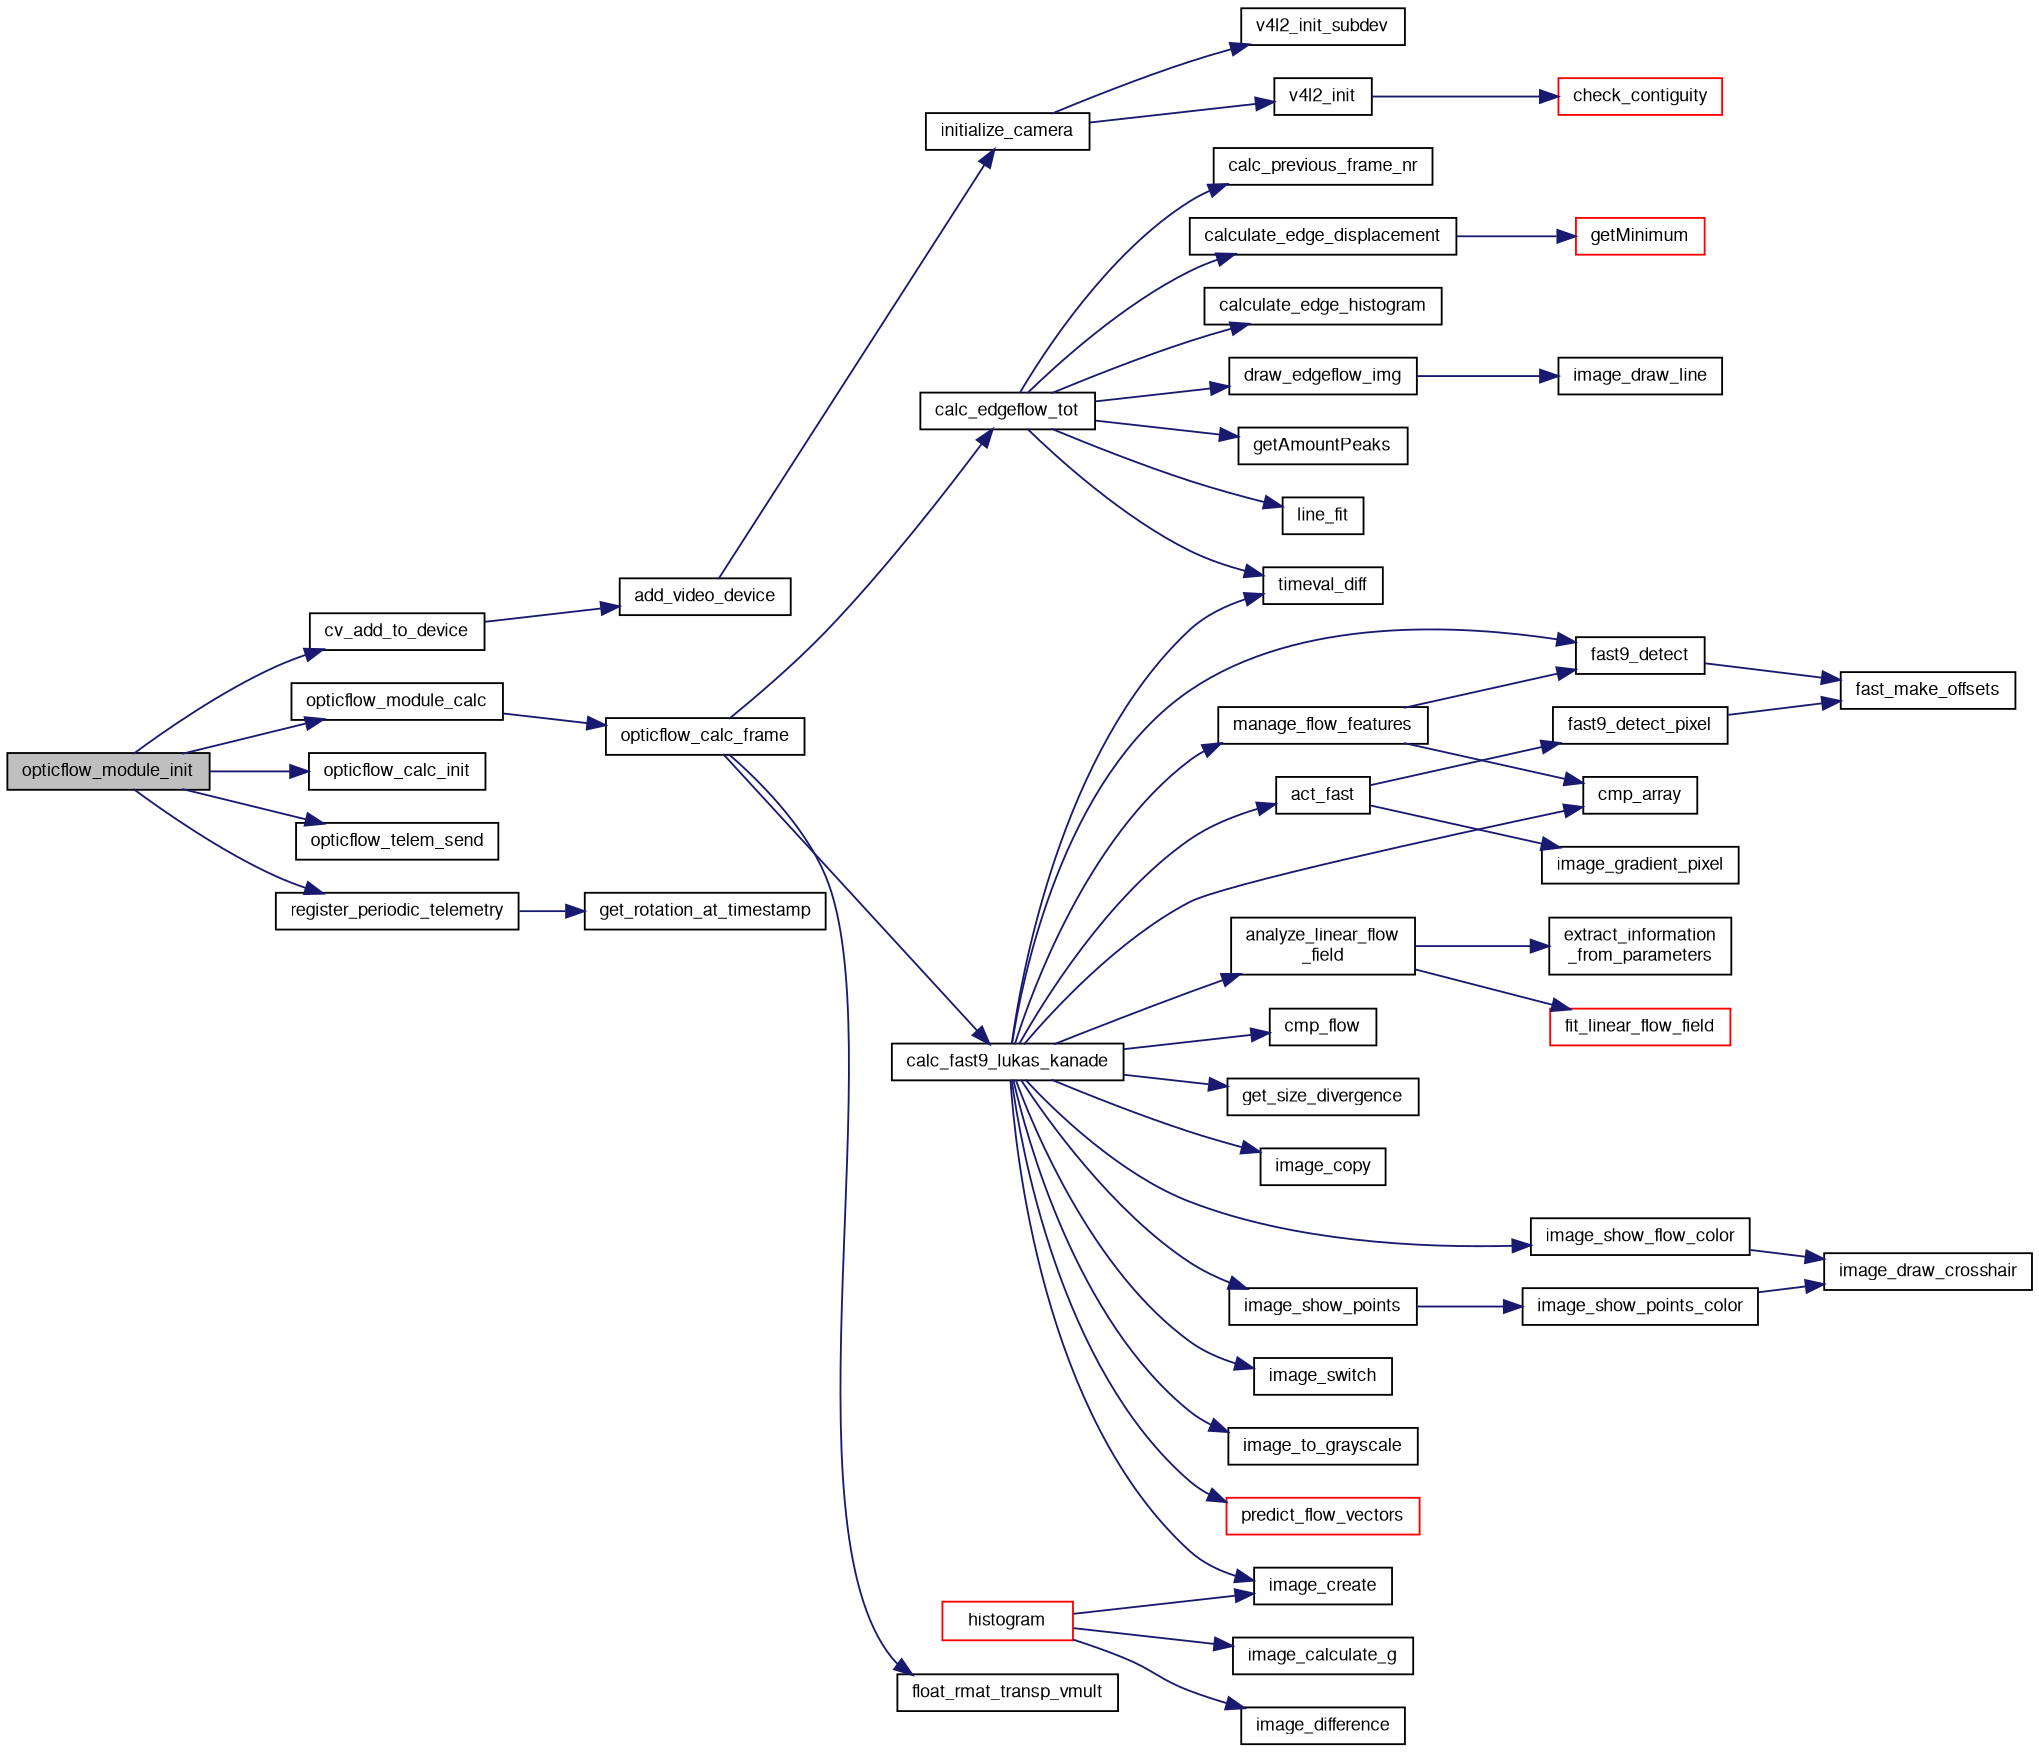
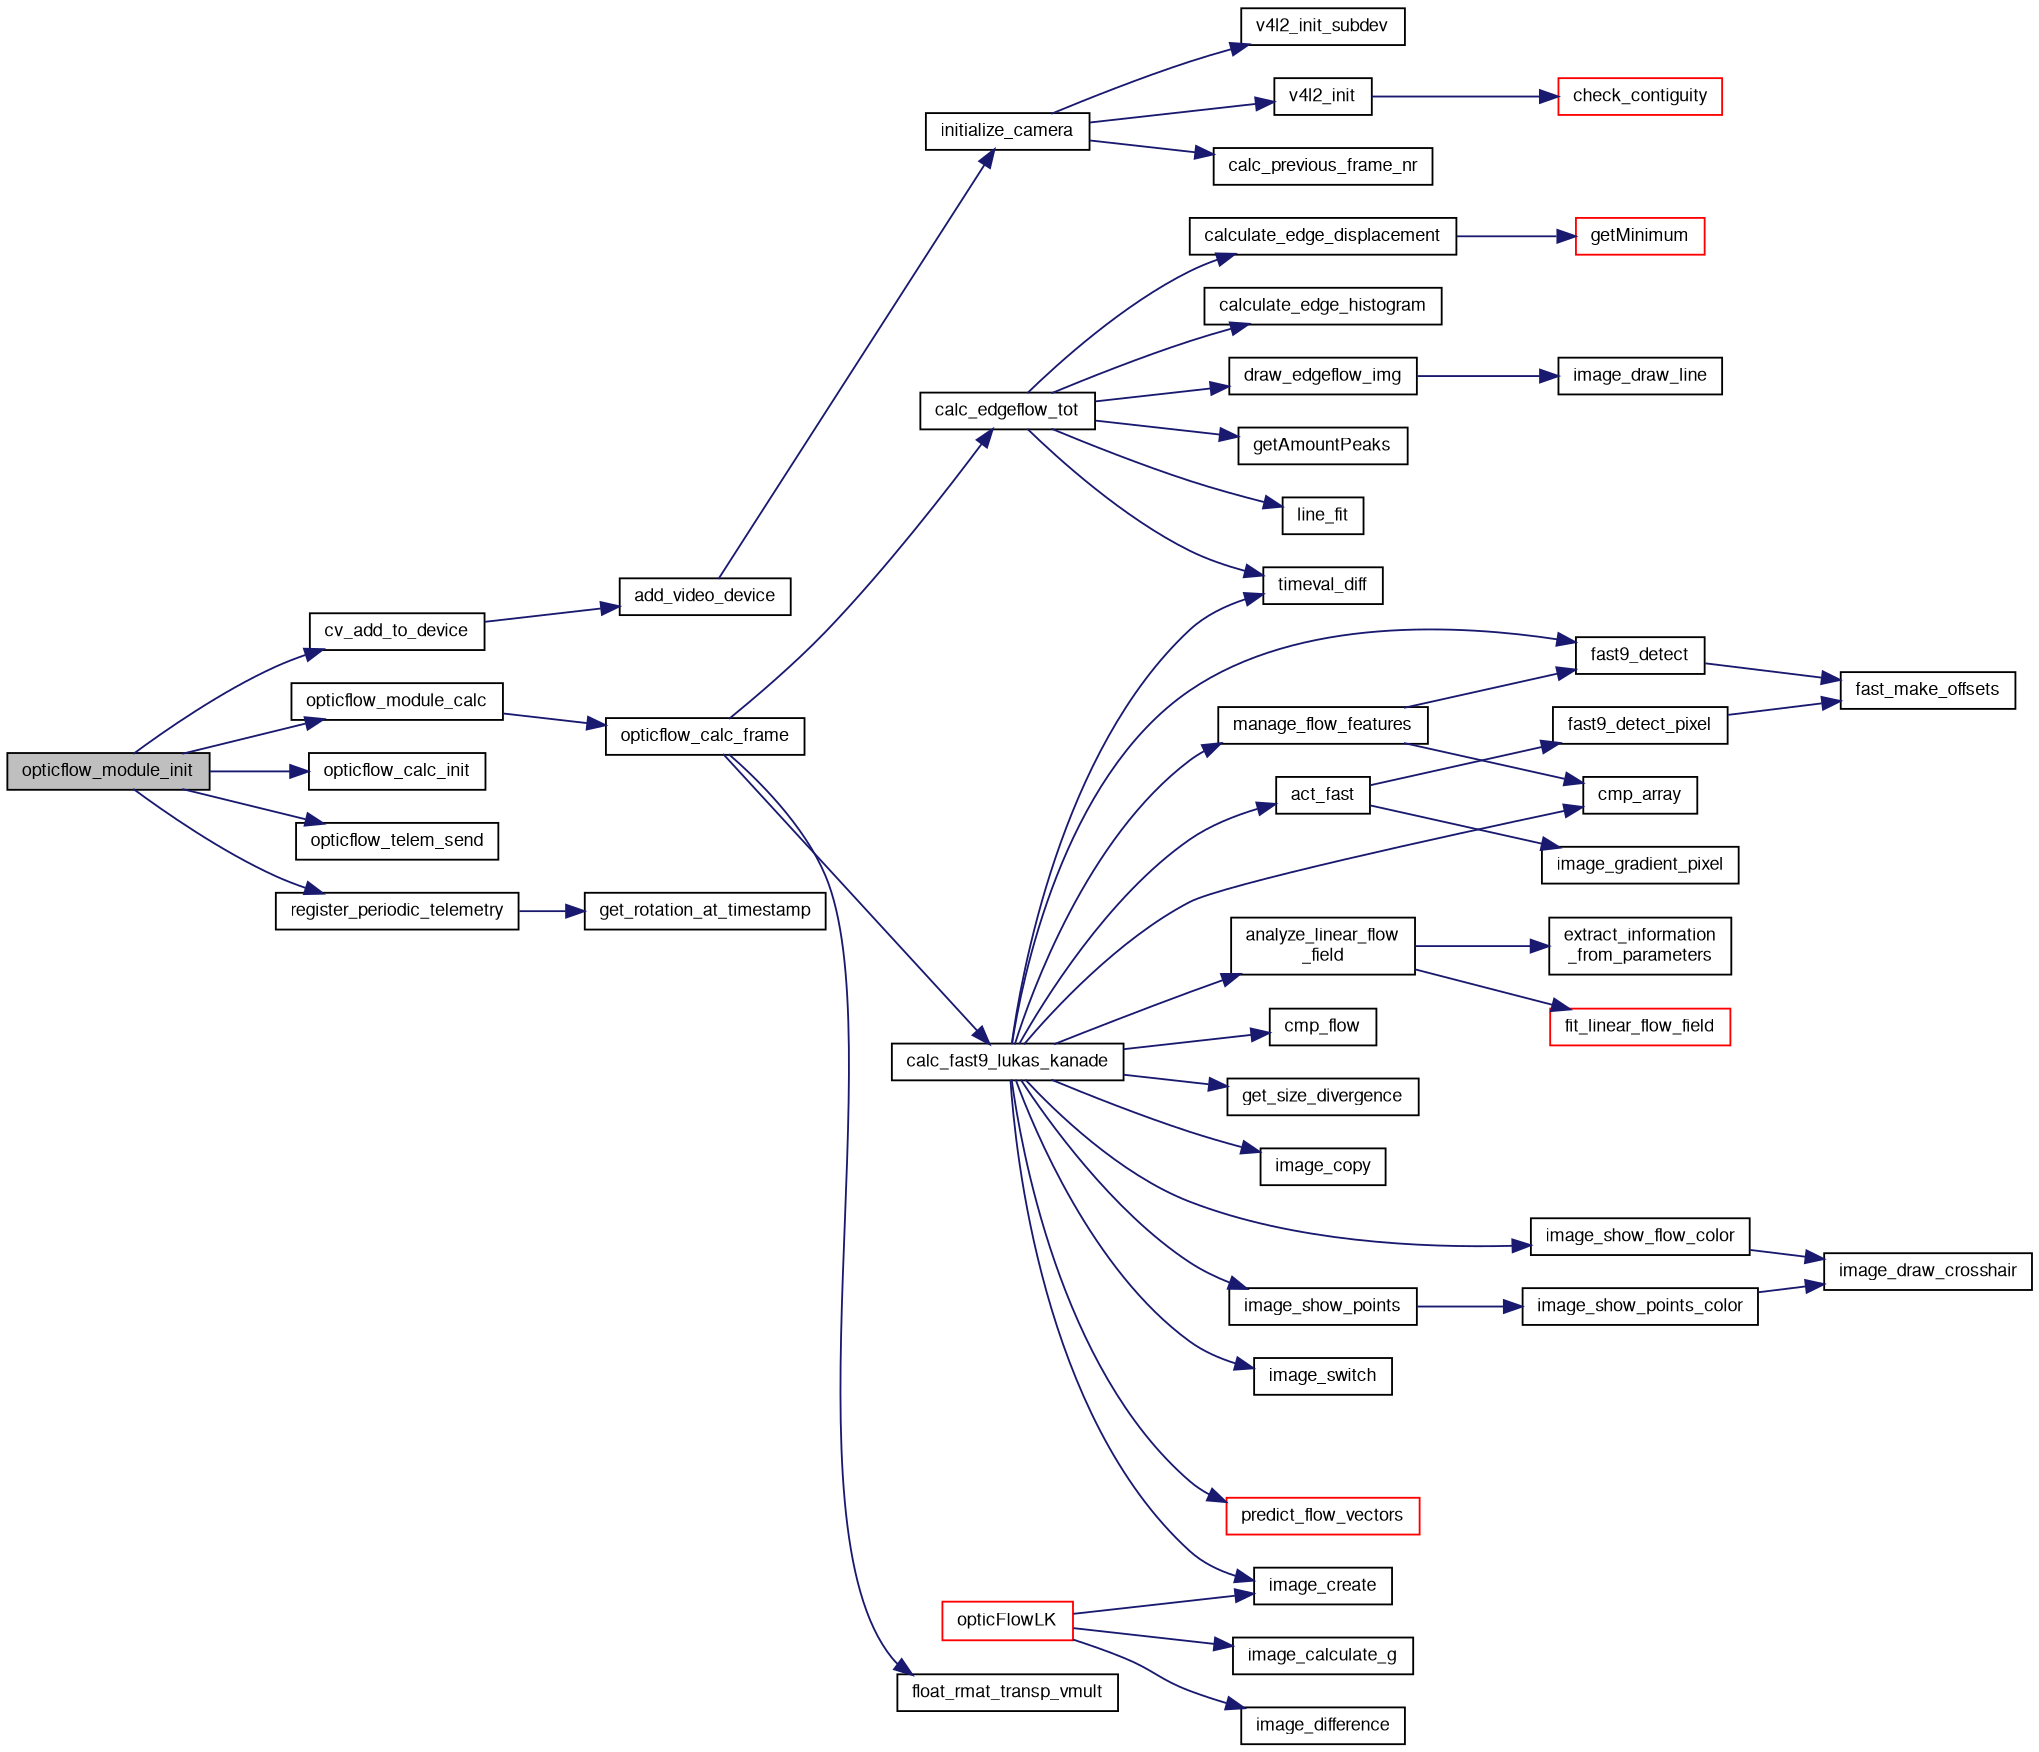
(1102, 279) -> (1143, 146)
(1323, 1446) -> none
(1008, 1621) -> (1008, 1621)
